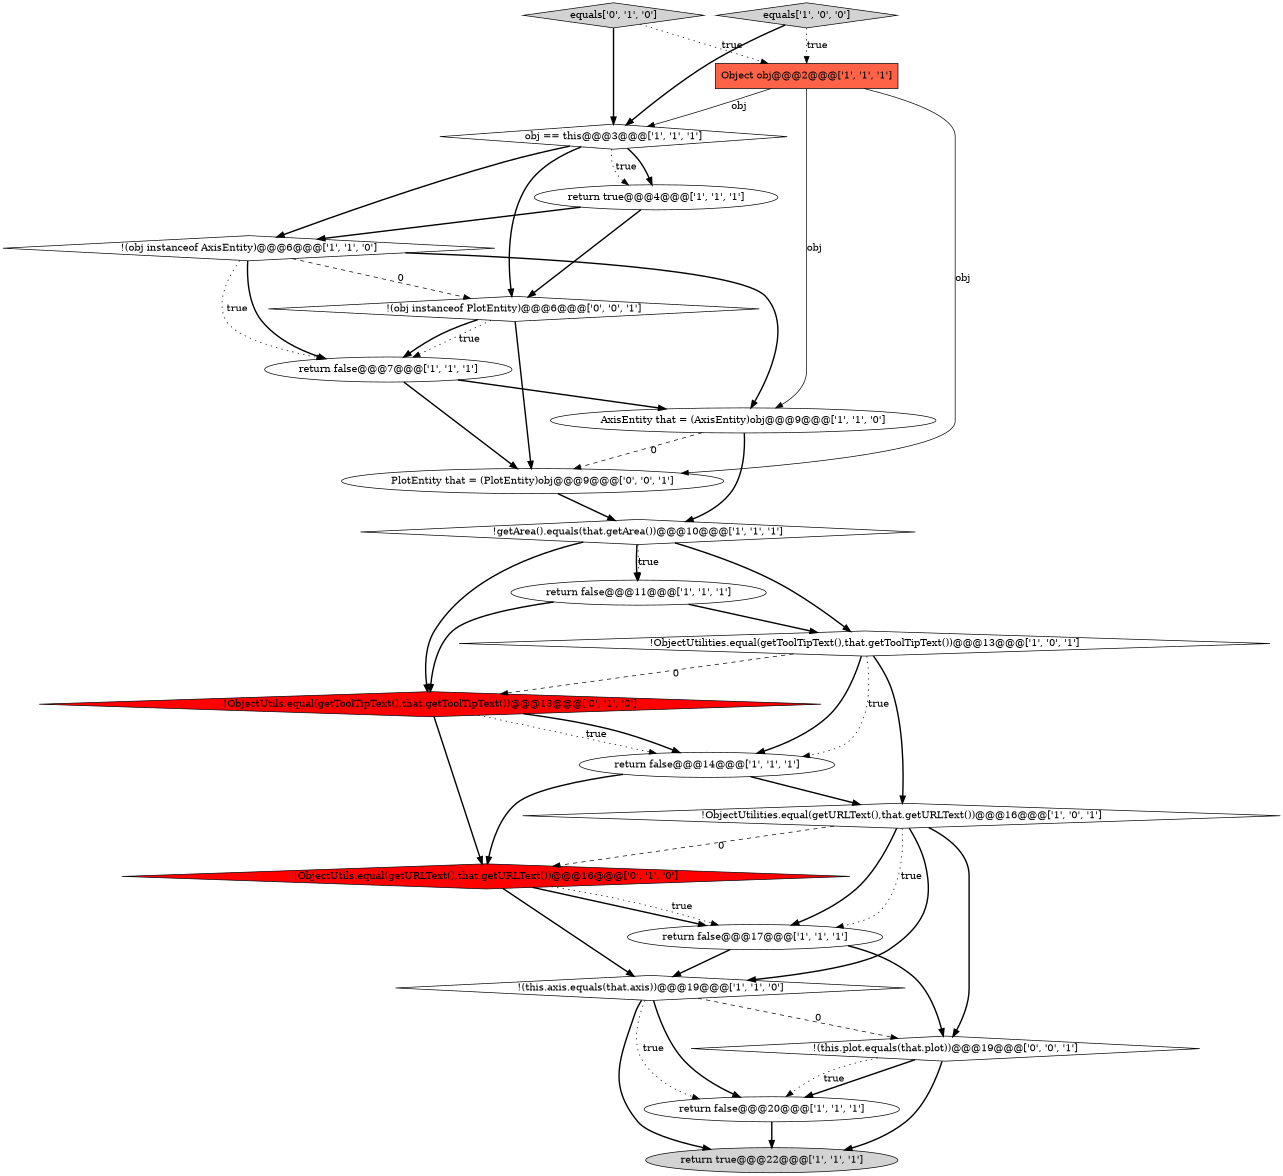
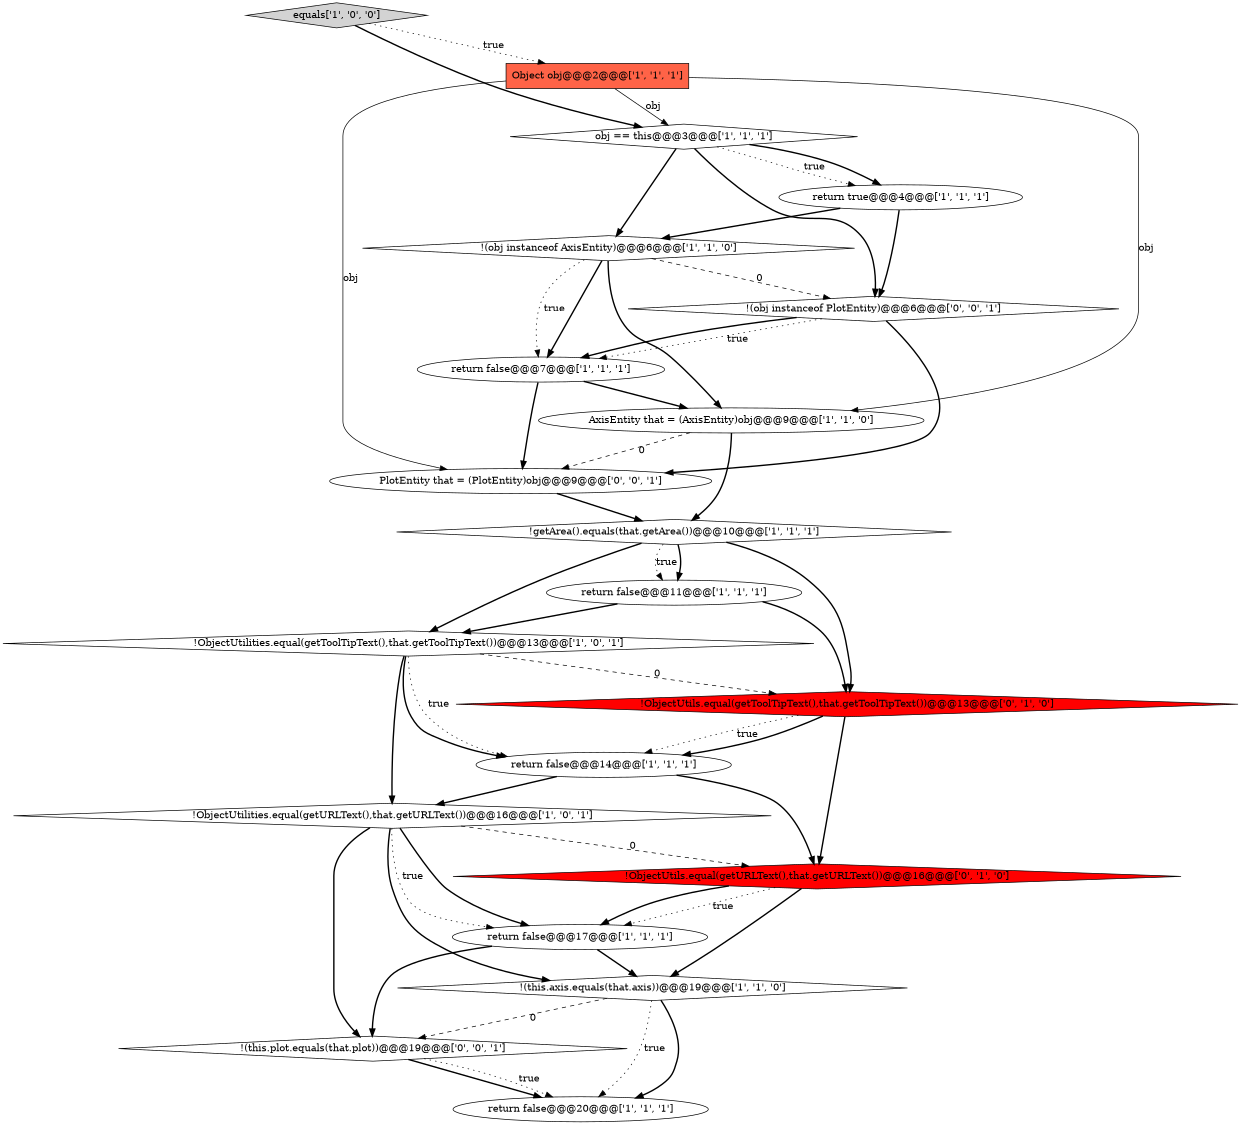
(614, 15) -> none
(772, 1160) -> none
